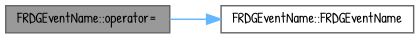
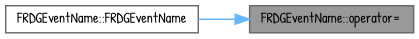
(188, 19) -> (217, 19)
